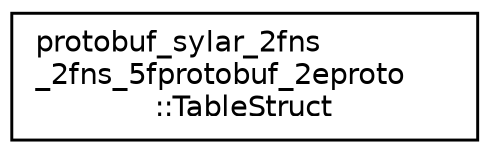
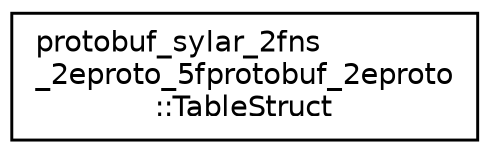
(245, 77) -> (245, 77)
